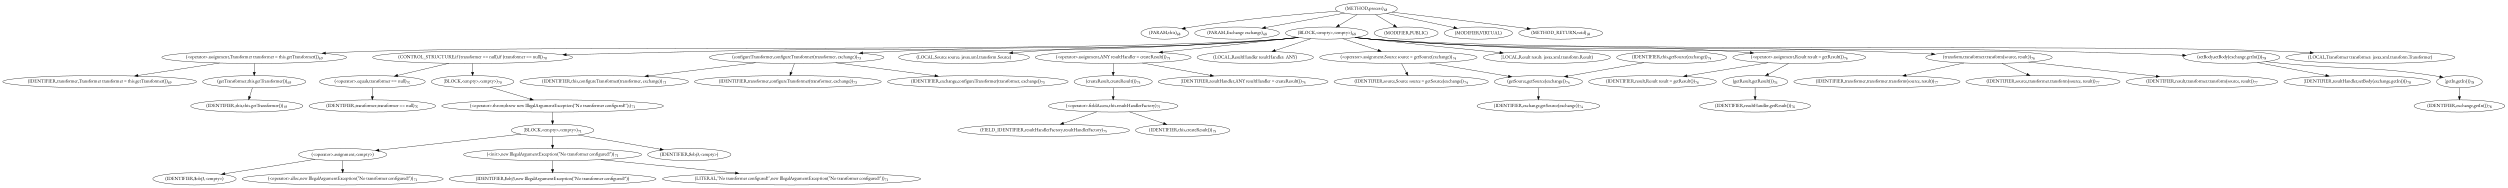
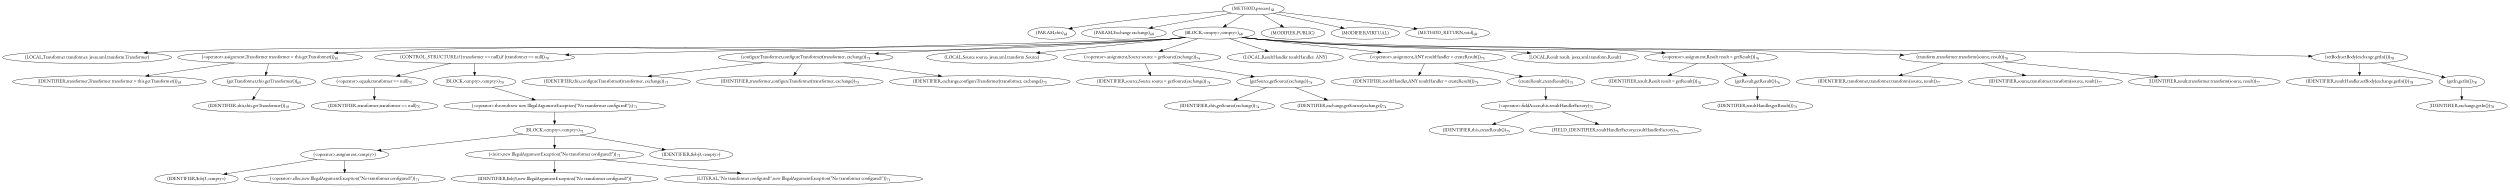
(1606, 69) -> (1252, 93)
